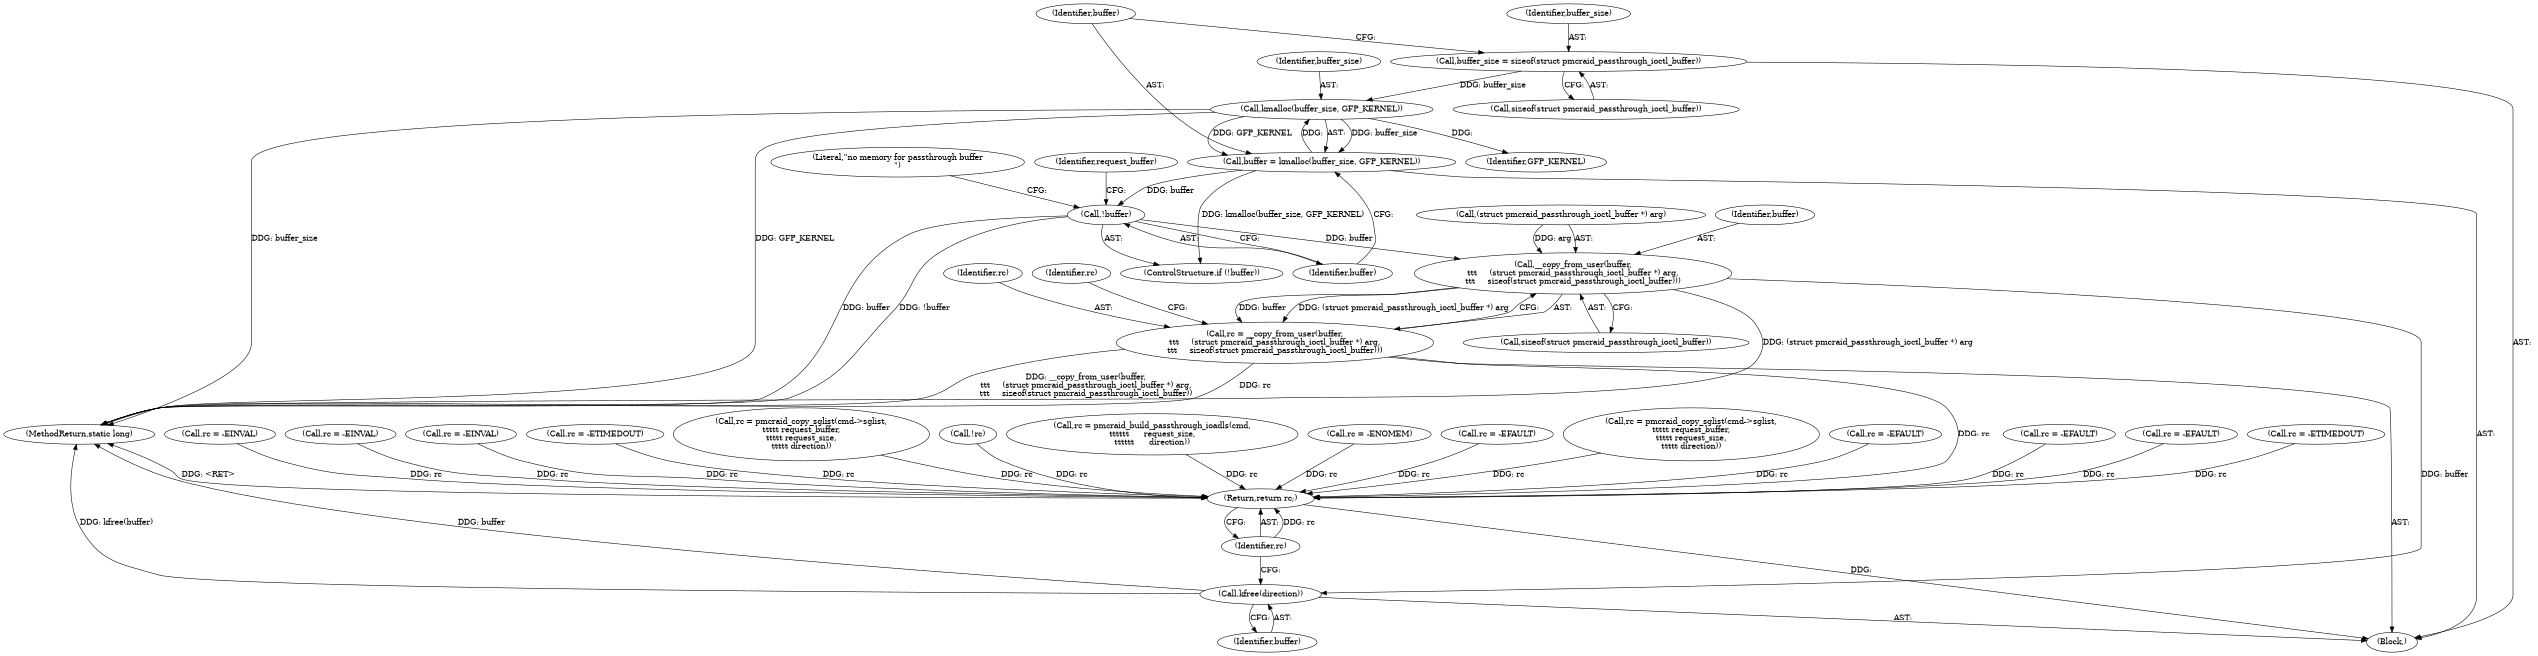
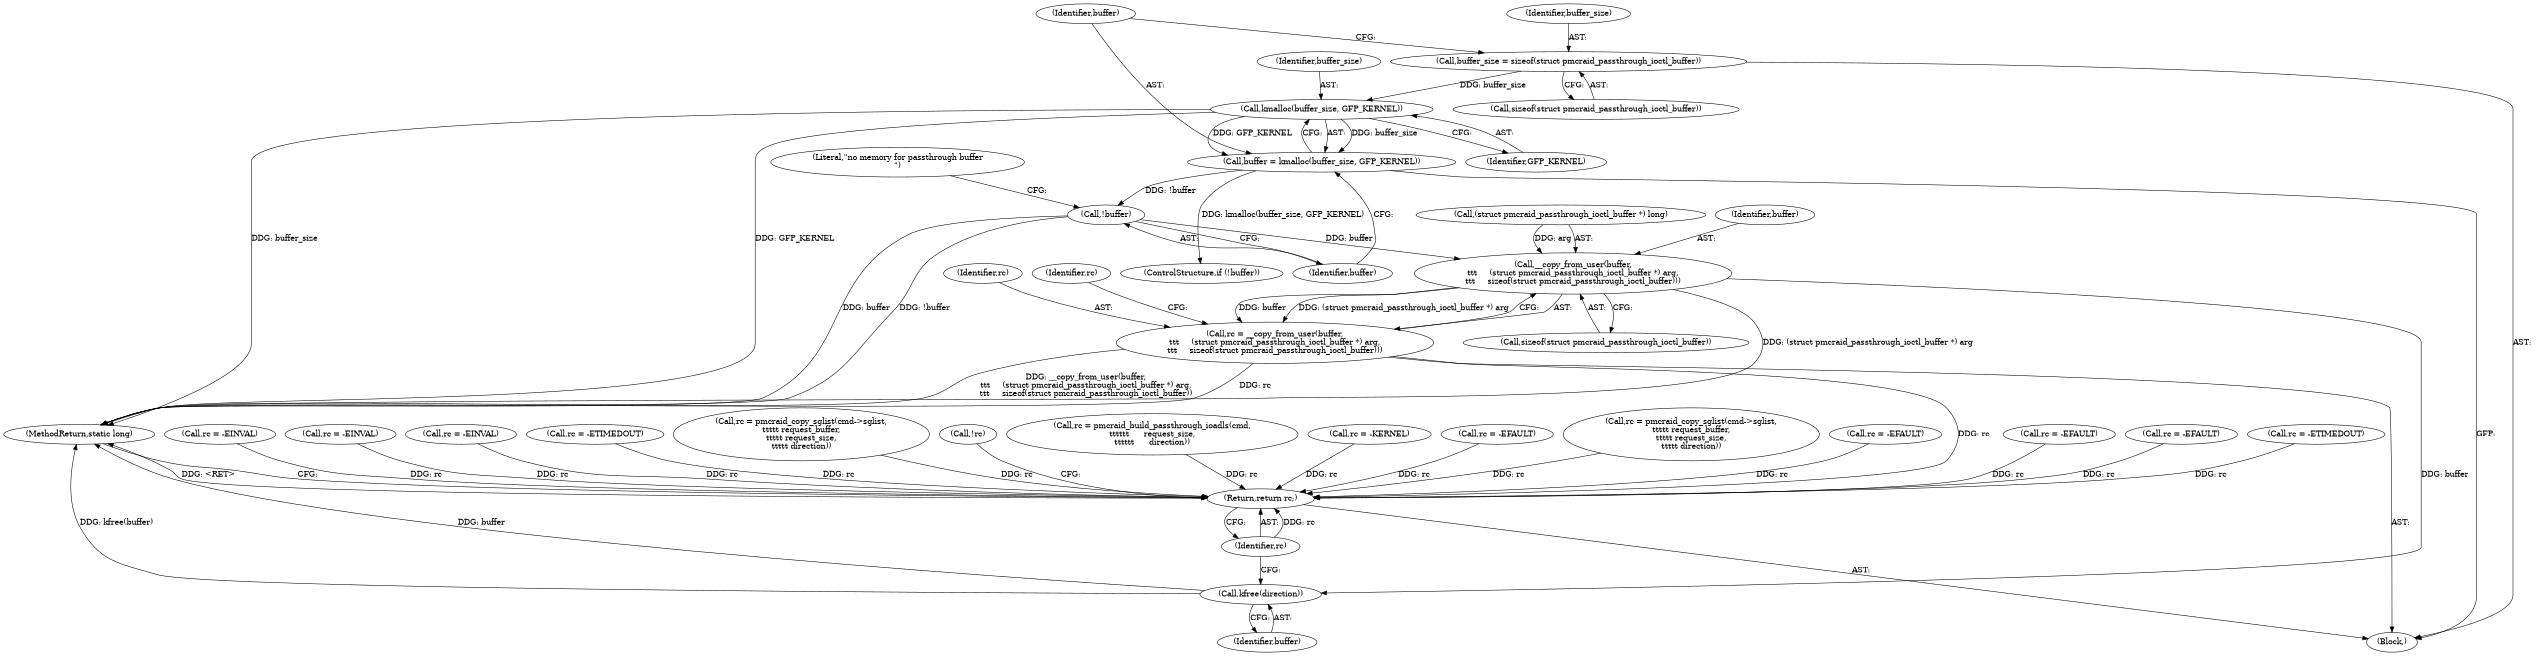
none -> (1472, 128)
(1314, 133) -> (1314, 133)
(1463, 133) -> (1463, 133)
(1106, 162) -> none
(1170, 191) -> (1170, 191)
(1561, 215) -> (1561, 215)
(1119, 253) -> none
(1370, 434) -> (1370, 434)
(2487, 434) -> (2487, 434)
(1072, 475) -> (1072, 475)
none -> (540, 489)
(1862, 571) -> (1862, 571)
(1840, 619) -> none
